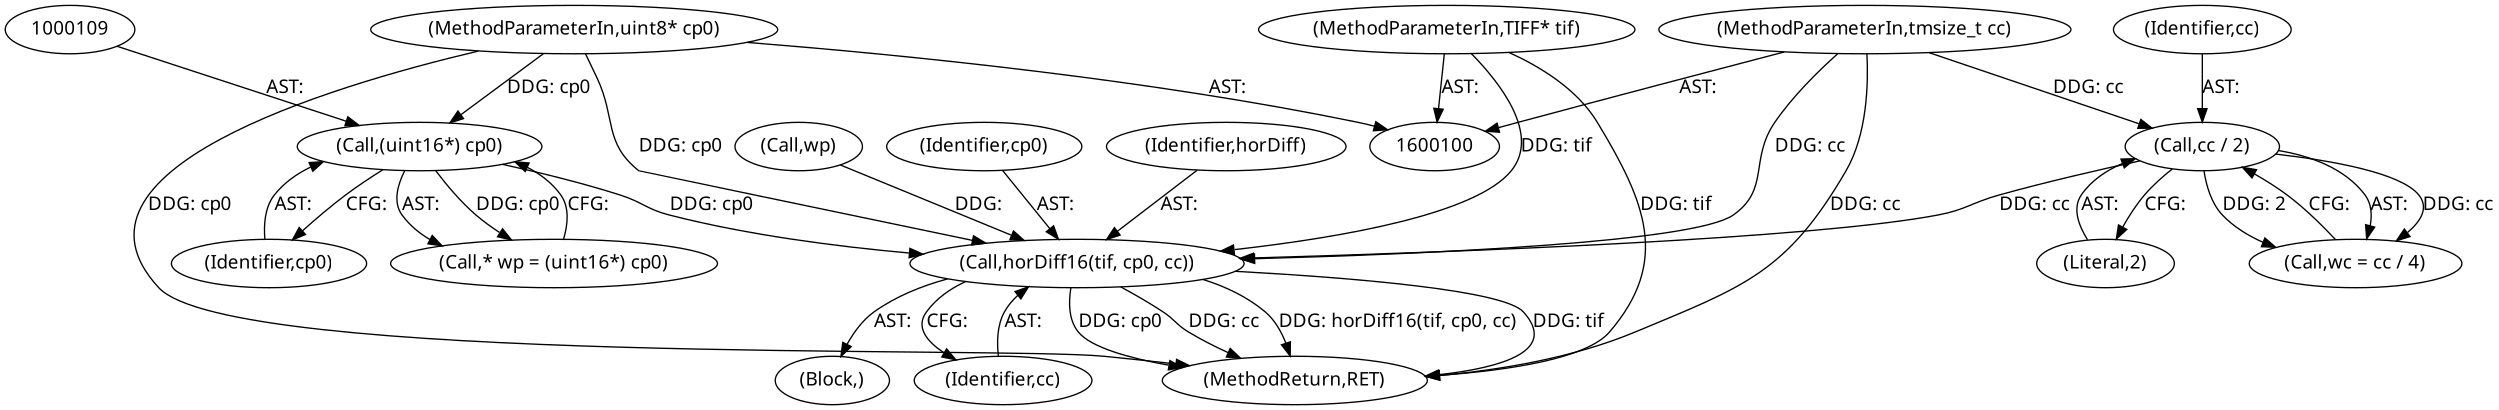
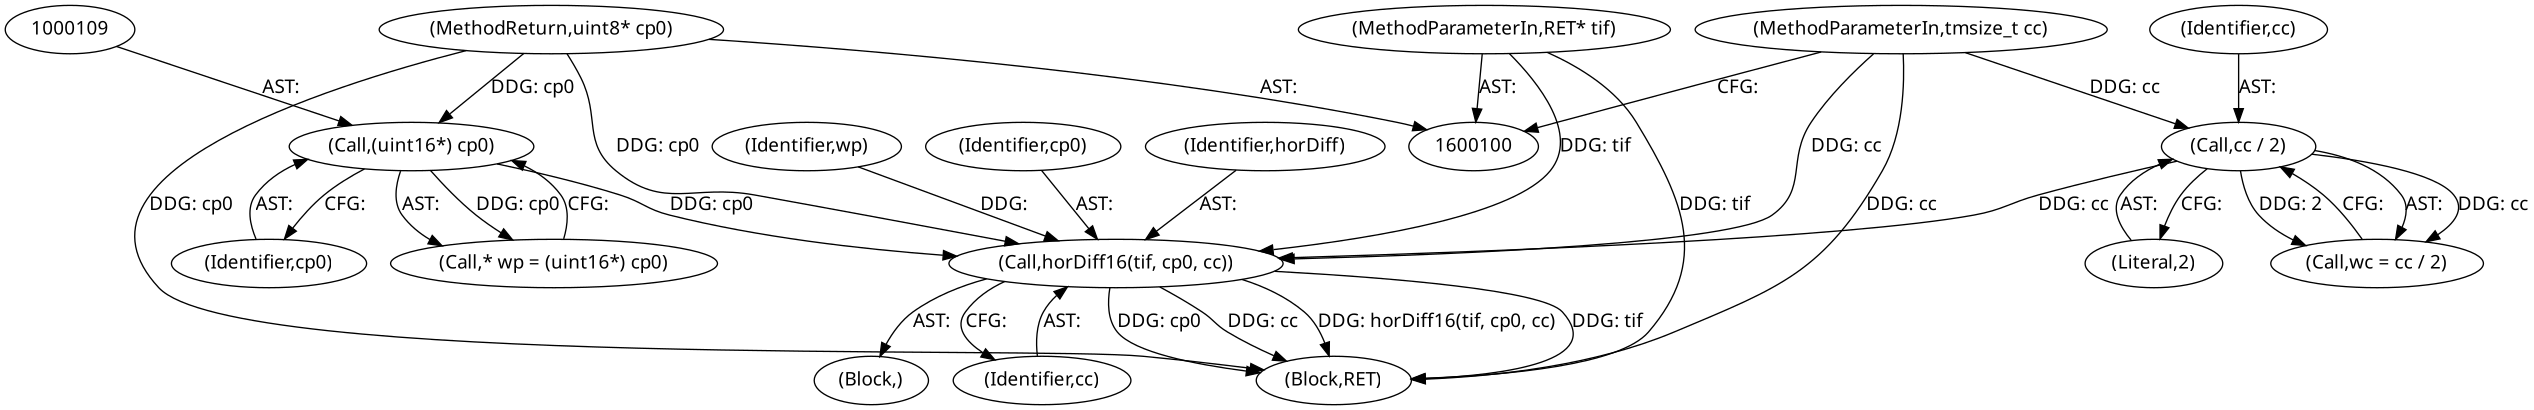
(574, 30) -> (551, 30)
(1447, 30) -> (1484, 30)
(1701, 88) -> (1741, 88)
(799, 147) -> (807, 147)
(2356, 264) -> (2377, 264)
(1295, 380) -> (1334, 380)
